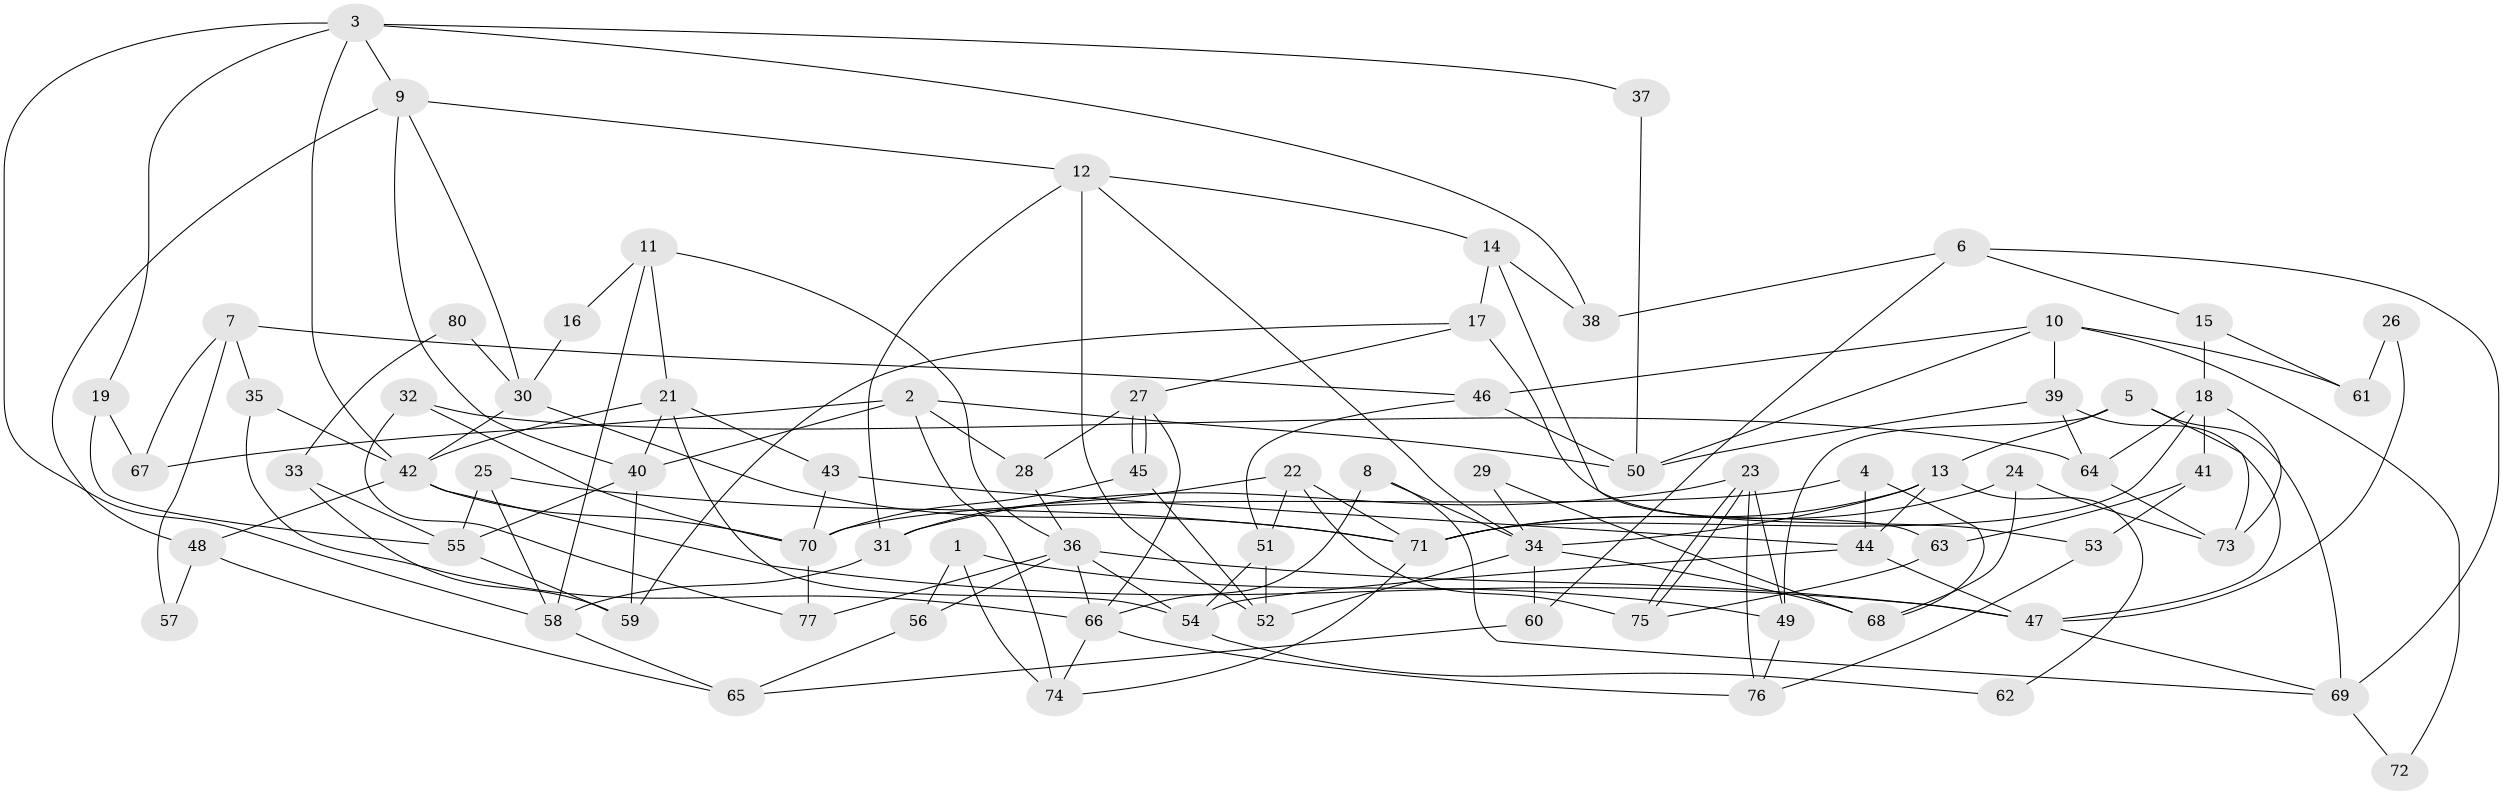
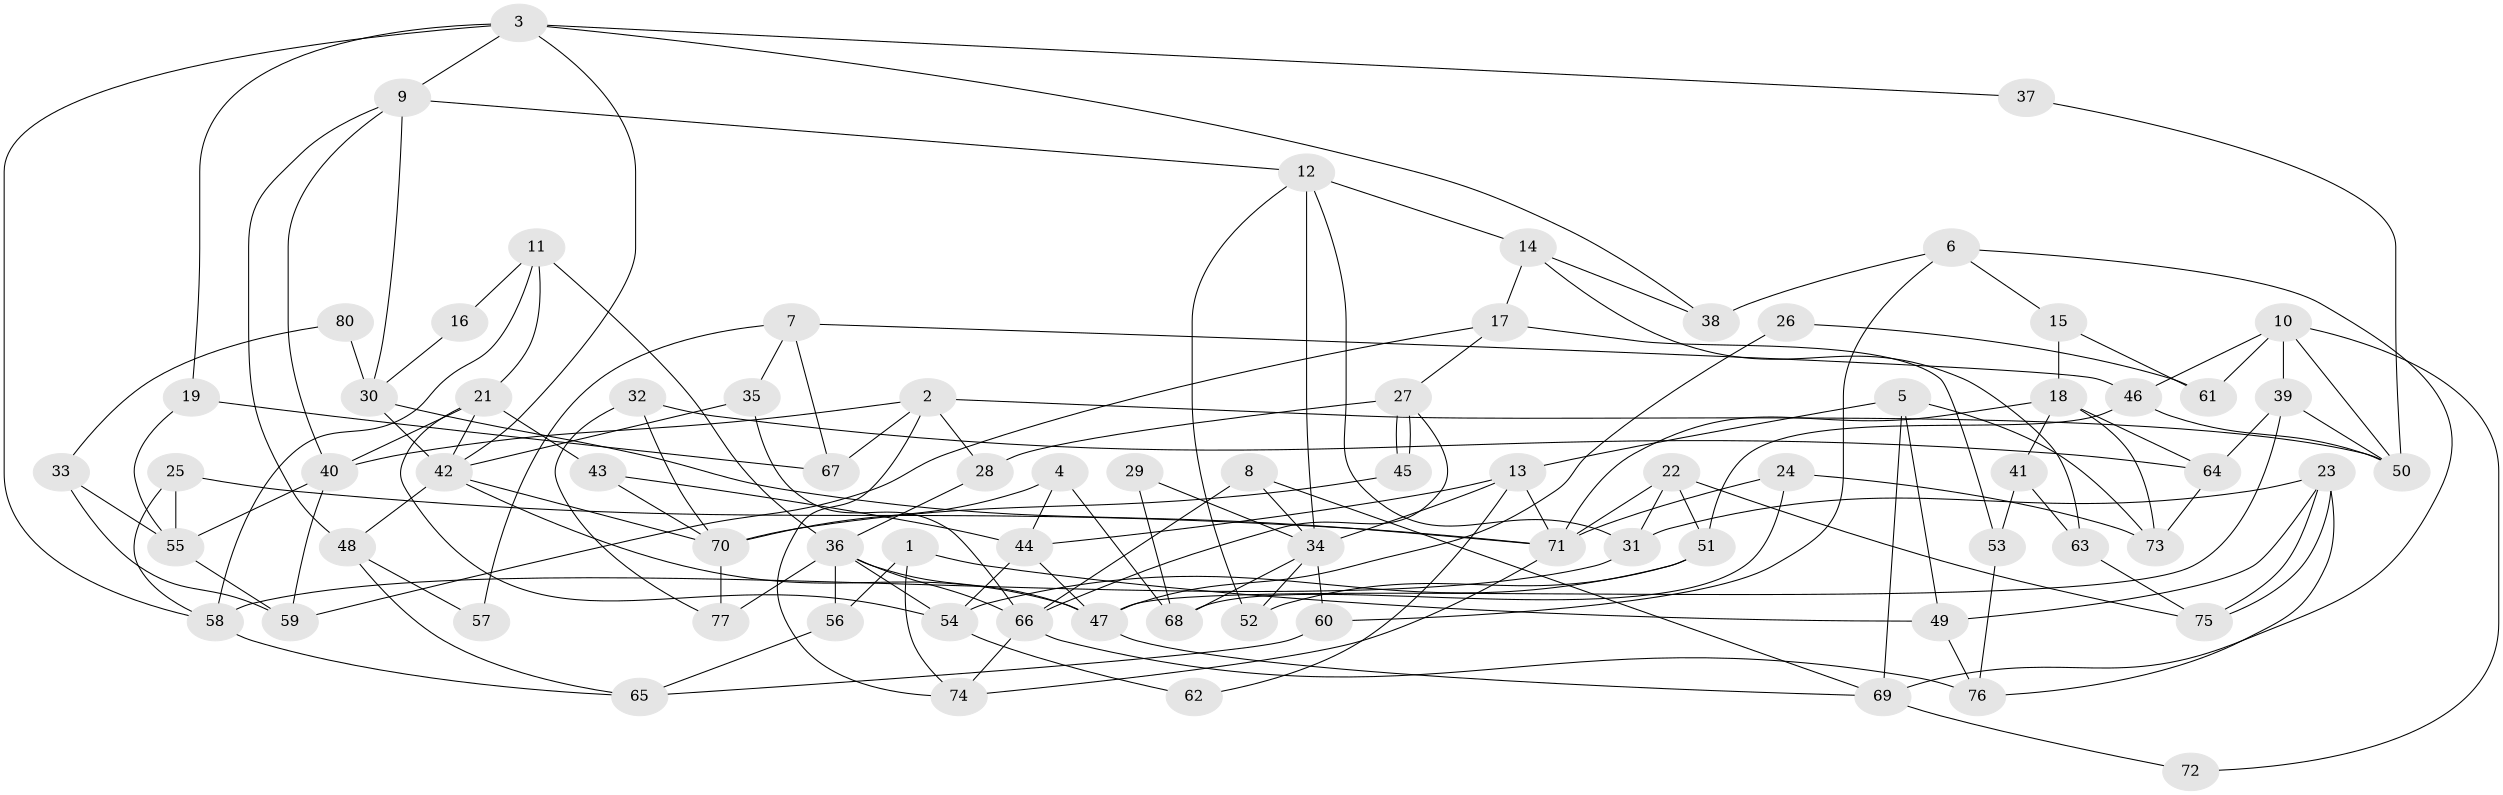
(1202, 547) -> none
